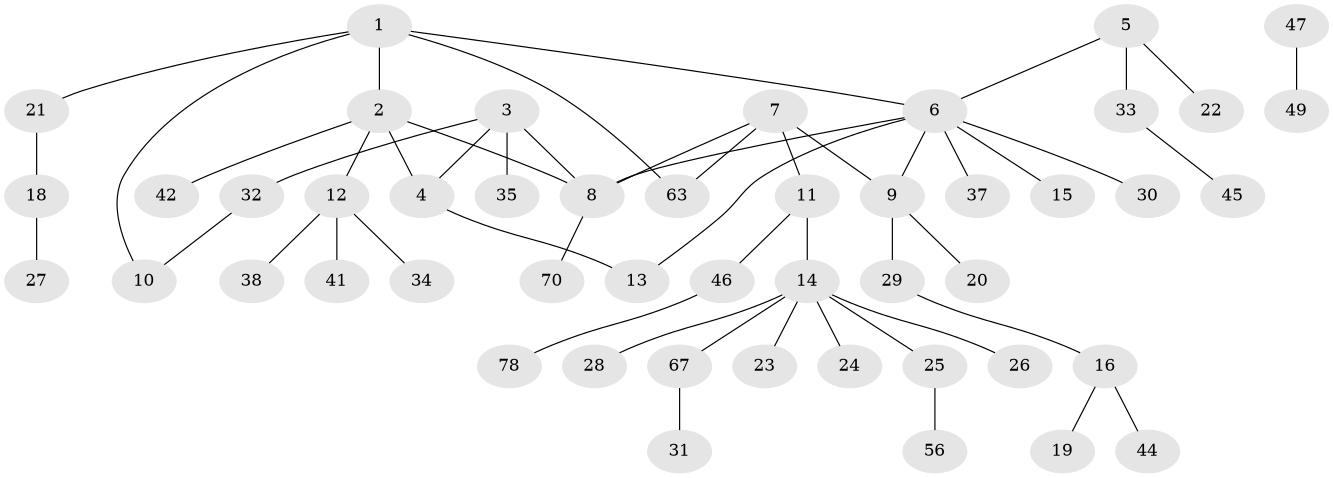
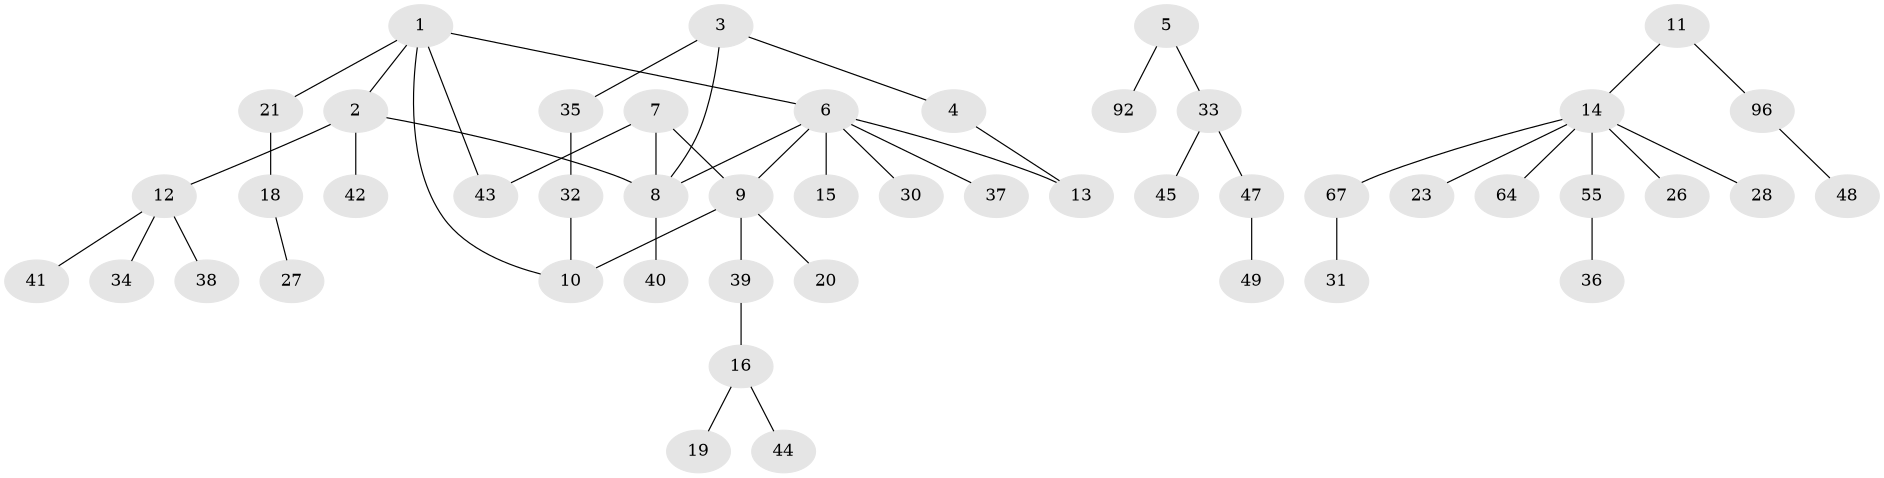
(1031, 69) -> none
(1211, 111) -> (1124, 111)
(376, 147) -> (571, 145)
(791, 152) -> none
(401, 154) -> none
none -> (1230, 154)
(677, 196) -> (486, 196)
none -> (665, 234)
(552, 281) -> (656, 281)
(722, 281) -> (1762, 111)
(892, 281) -> (741, 281)
(509, 366) -> (1847, 196)
(850, 366) -> (1507, 196)
(935, 366) -> (1592, 196)
(935, 452) -> (1592, 281)
